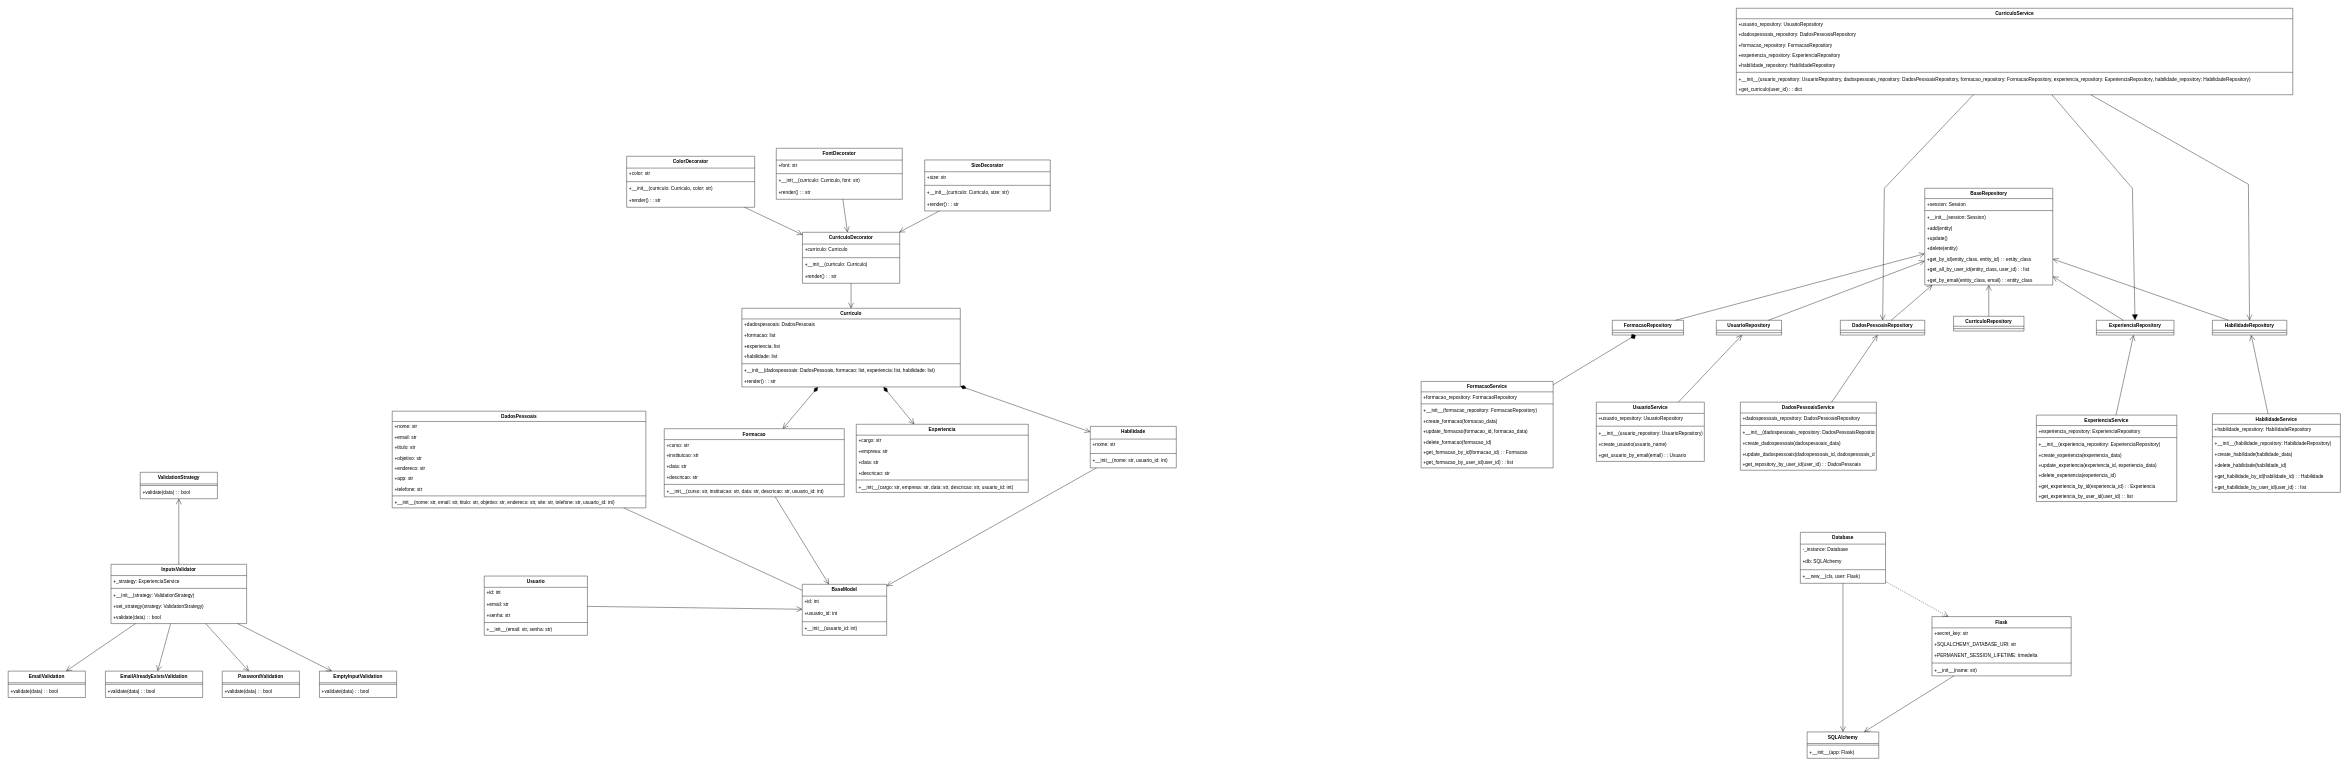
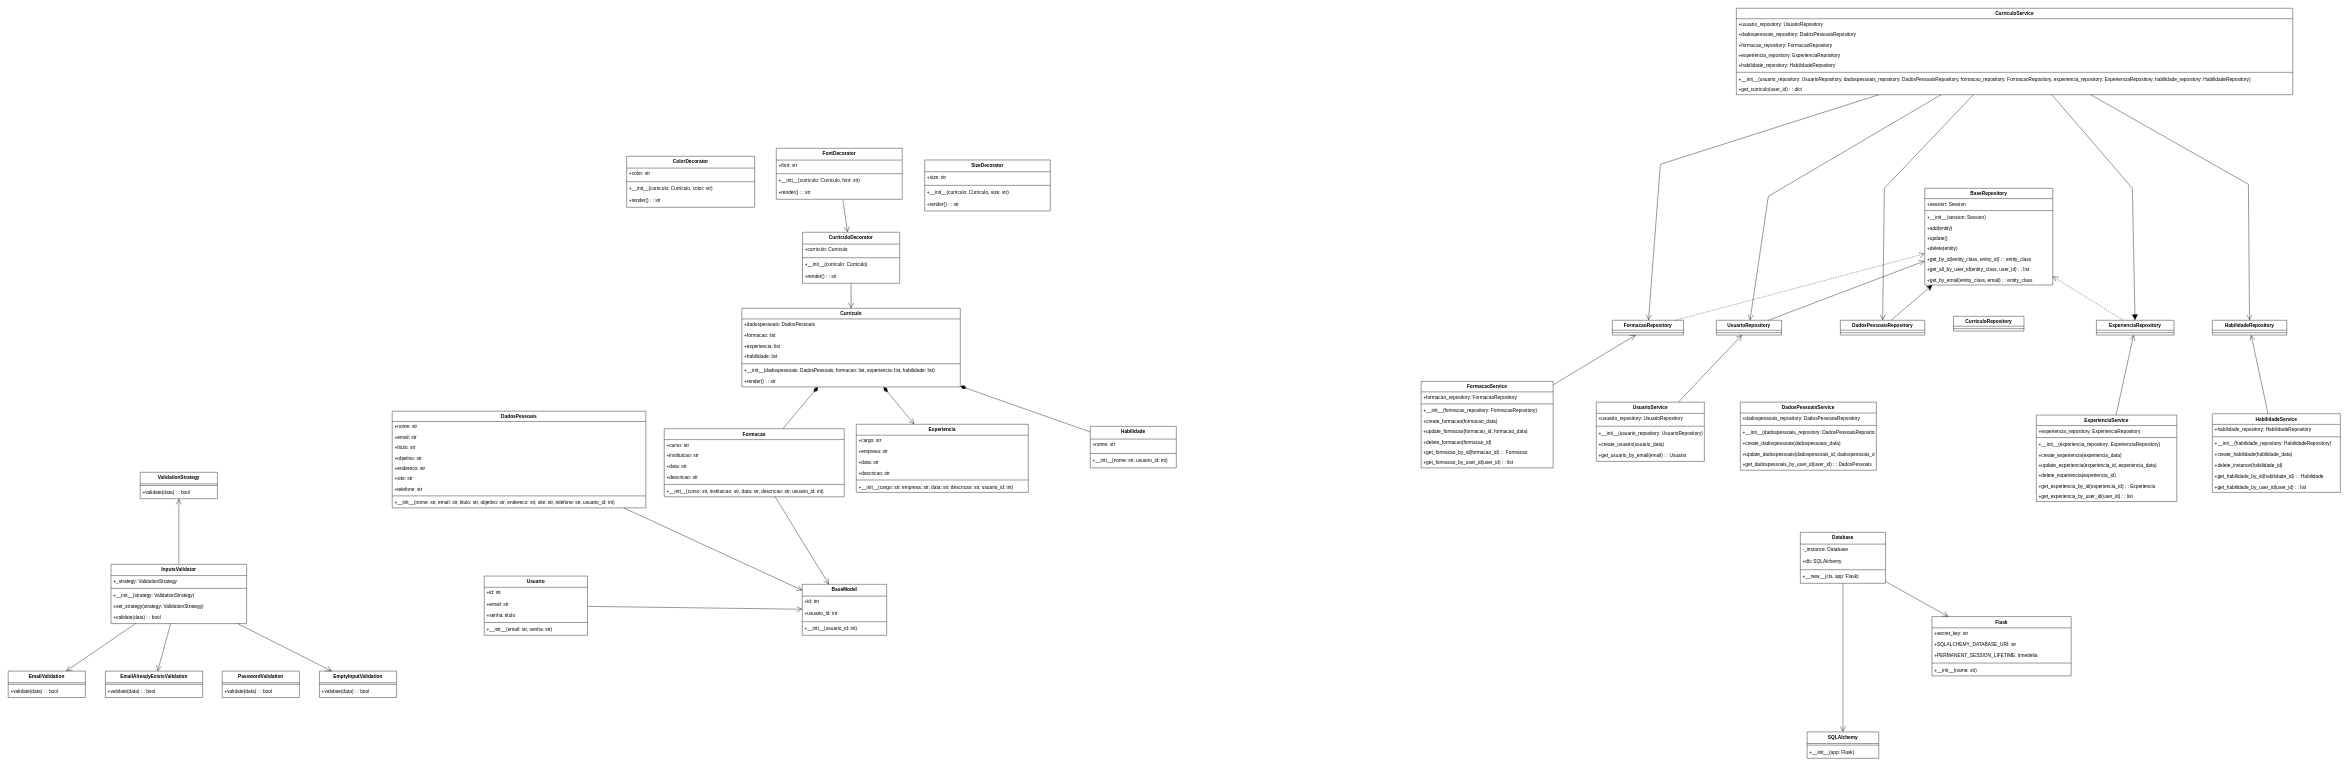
none -> (1695, 153)
none -> (1800, 177)
(775, 222) -> none
(919, 222) -> none
(1800, 287) -> (1800, 287)
(1928, 288) -> (1928, 288)
(2141, 290) -> none
(2087, 297) -> (2087, 297)
(1989, 301) -> none
(1630, 338) -> (1631, 337)
(1854, 369) -> none
(786, 425) -> (785, 426)
(1086, 431) -> (1087, 431)
(1636, 444) -> (1636, 444)
(1808, 465) -> (1812, 465)
(2254, 465) -> (2252, 465)
(405, 479) -> (406, 479)
(990, 527) -> none
(1834, 577) -> (1832, 577)
(150, 581) -> (150, 581)
(799, 589) -> (799, 589)
(1918, 599) -> (1918, 599)
(500, 615) -> (503, 615)
(228, 648) -> none
(1908, 704) -> none
